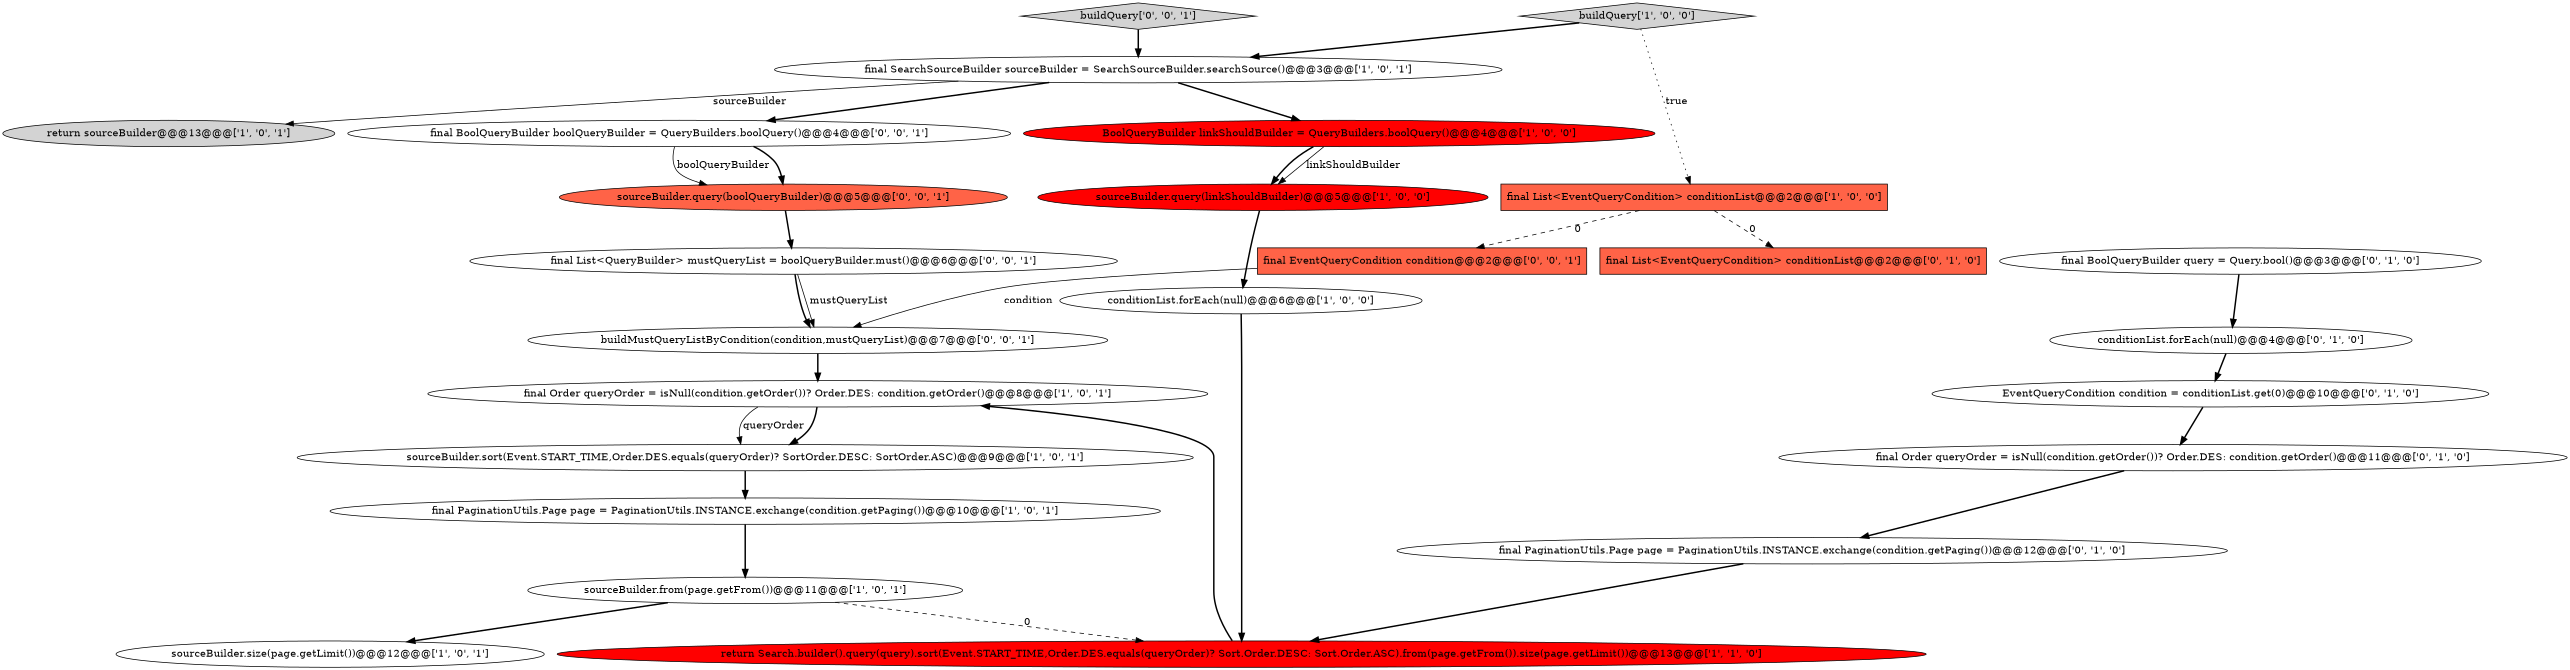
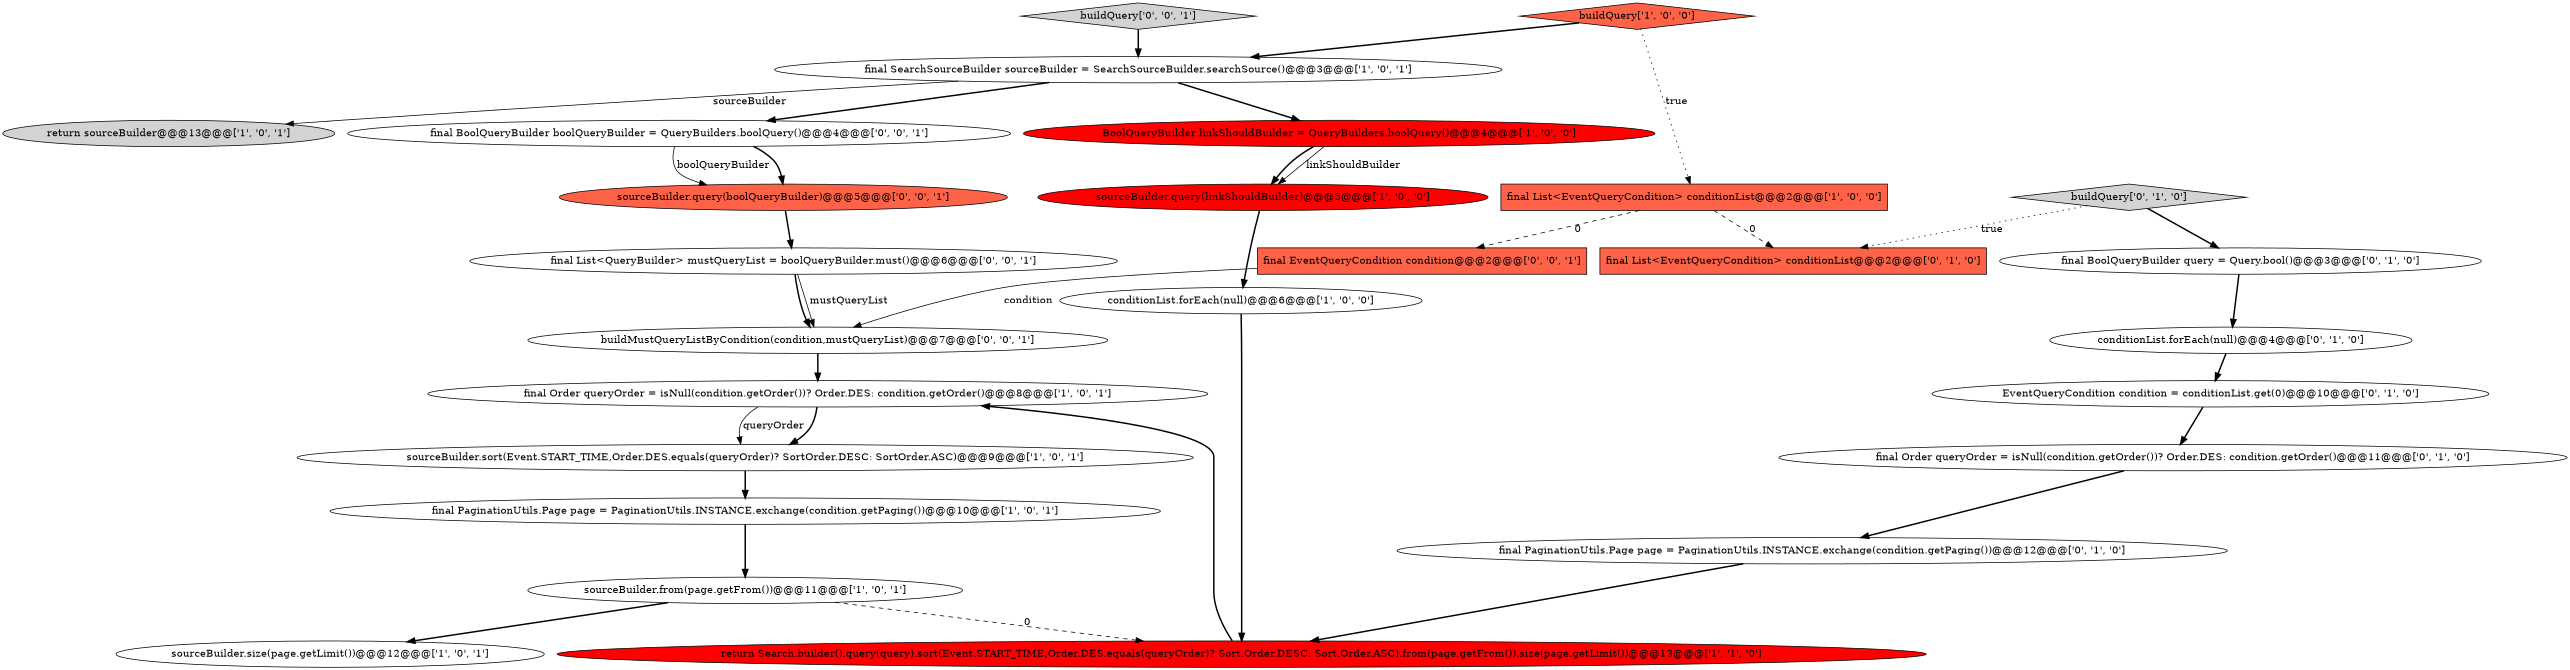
(1637, 16) -> (1637, 16)
none -> (2129, 197)
